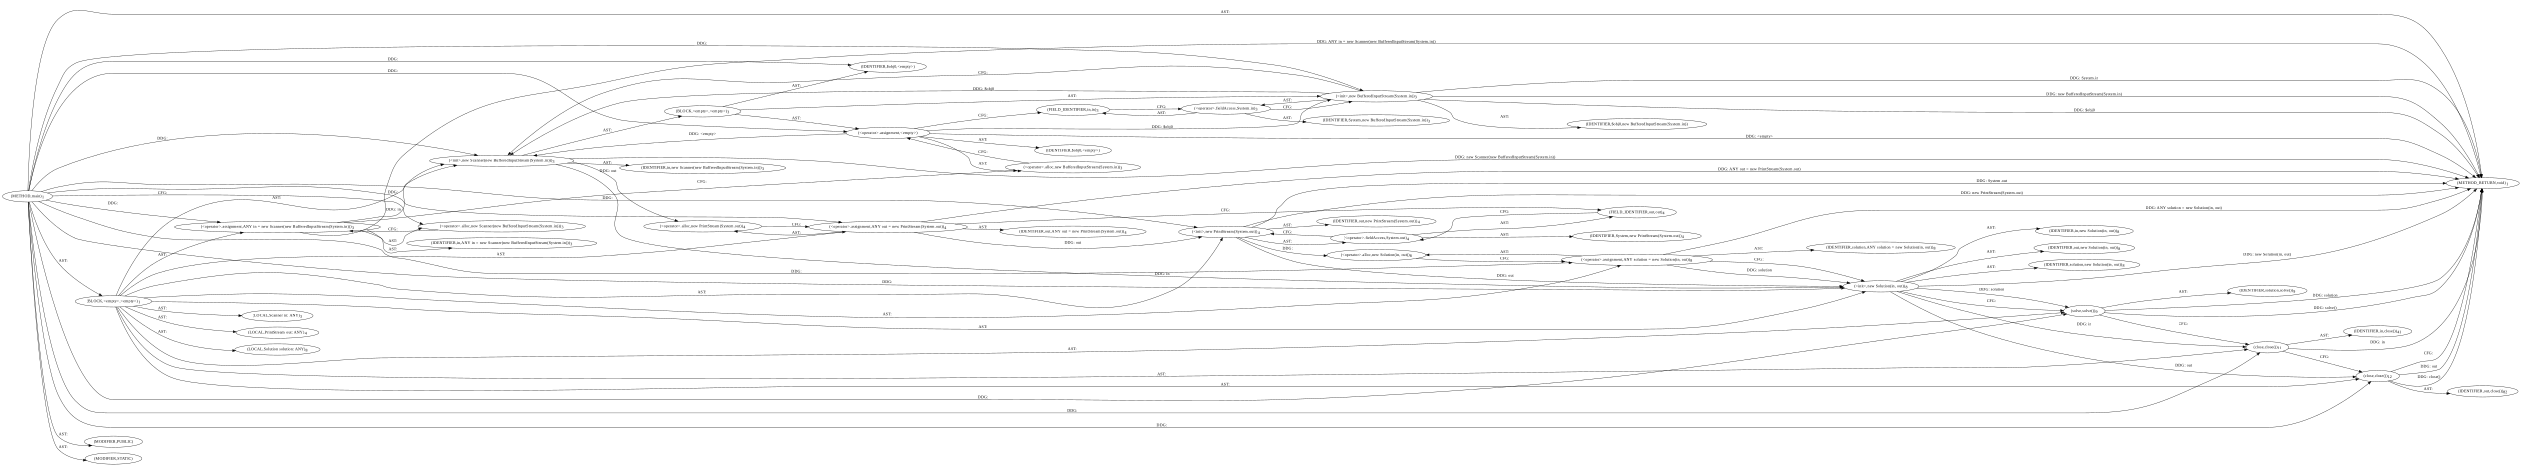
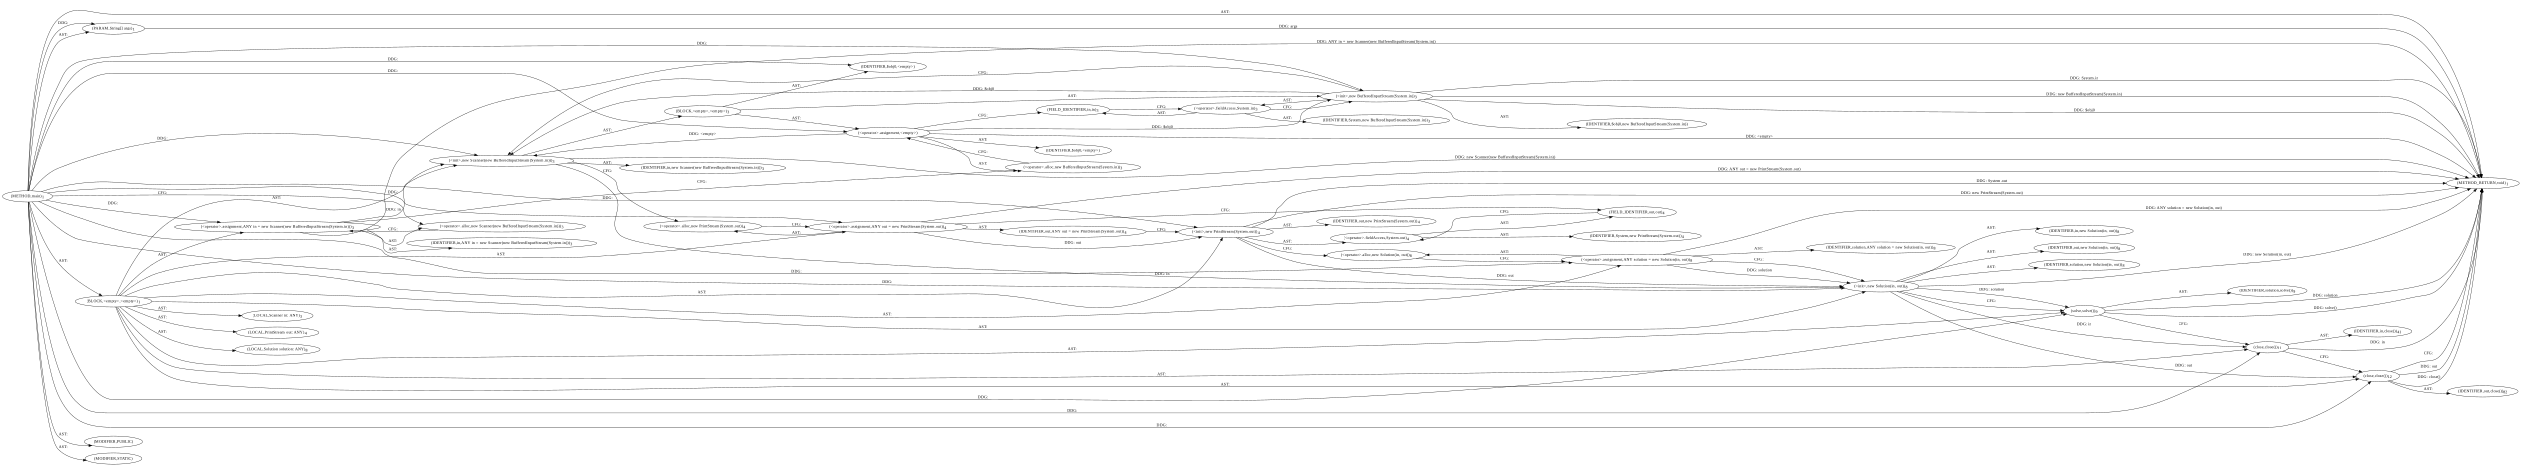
none -> (113, 29)
(608, 171) -> (608, 171)
(1303, 235) -> (1161, 232)
(1288, 248) -> (1288, 248)
